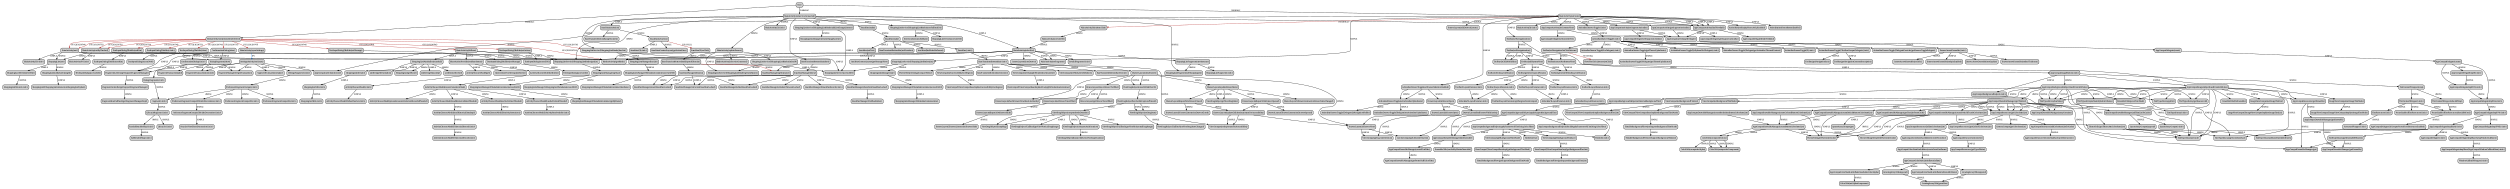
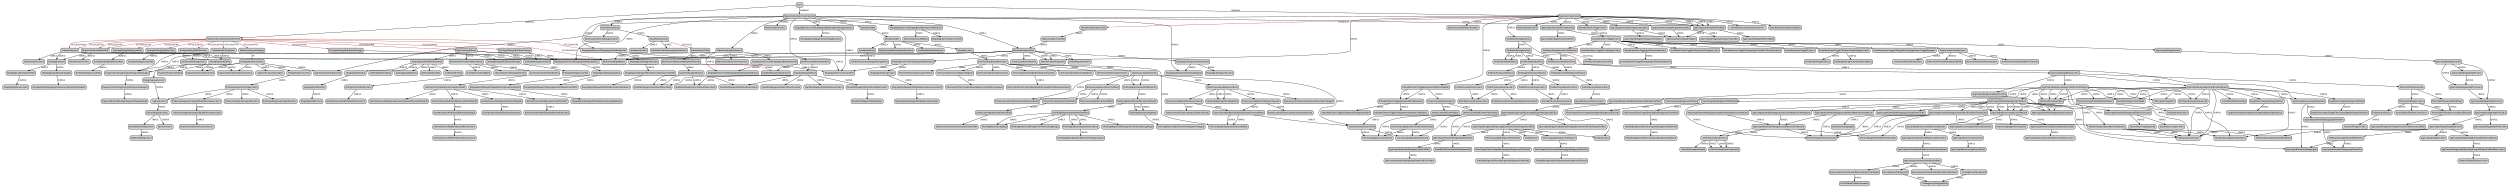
(1747, 28) -> (1747, 28)
(1811, 123) -> (1727, 132)
none -> (1412, 127)
